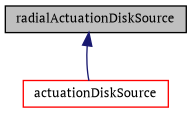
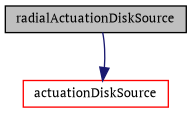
(87, 63) -> (105, 50)
